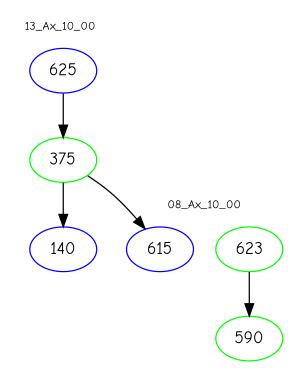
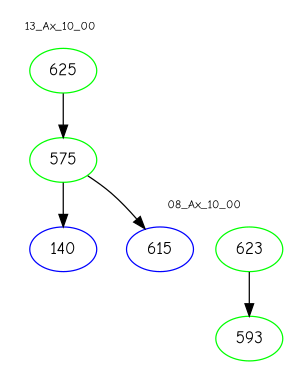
(63, 71) -> (63, 71)
(63, 160) -> (63, 160)
(249, 339) -> (249, 339)
